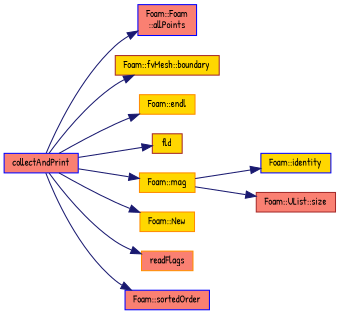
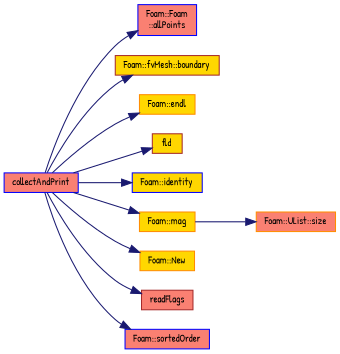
(223, 174) -> (100, 183)
(296, 202) -> (296, 222)
(167, 261) -> (167, 300)
